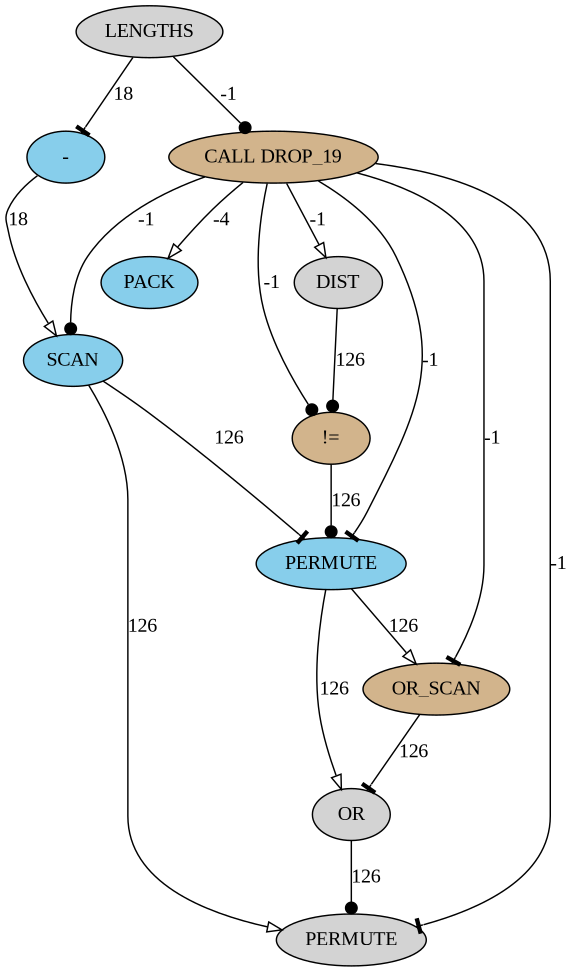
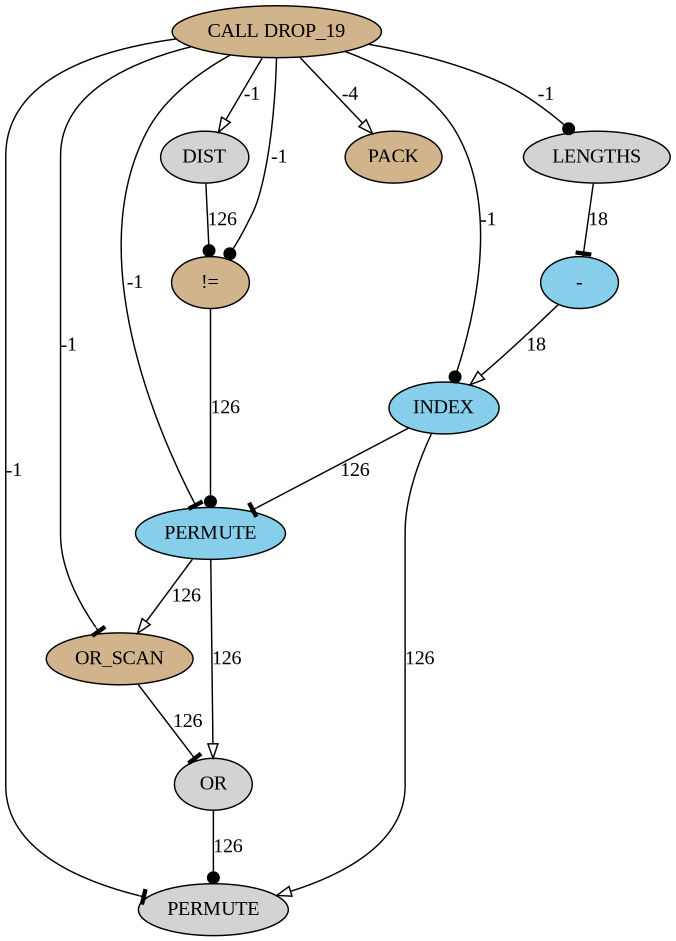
(207, 90) -> (472, 71)
(149, 283) -> (394, 157)
(73, 360) -> (444, 408)
